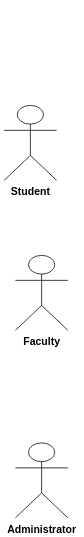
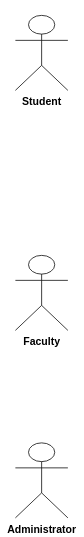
(30, 143) -> (42, 53)
